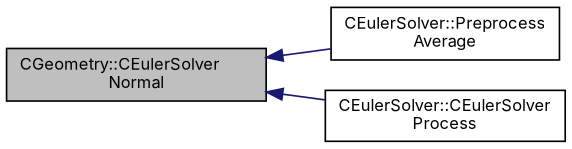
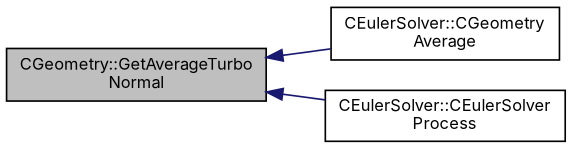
(445, 34) -> (445, 34)
(136, 75) -> (136, 75)
